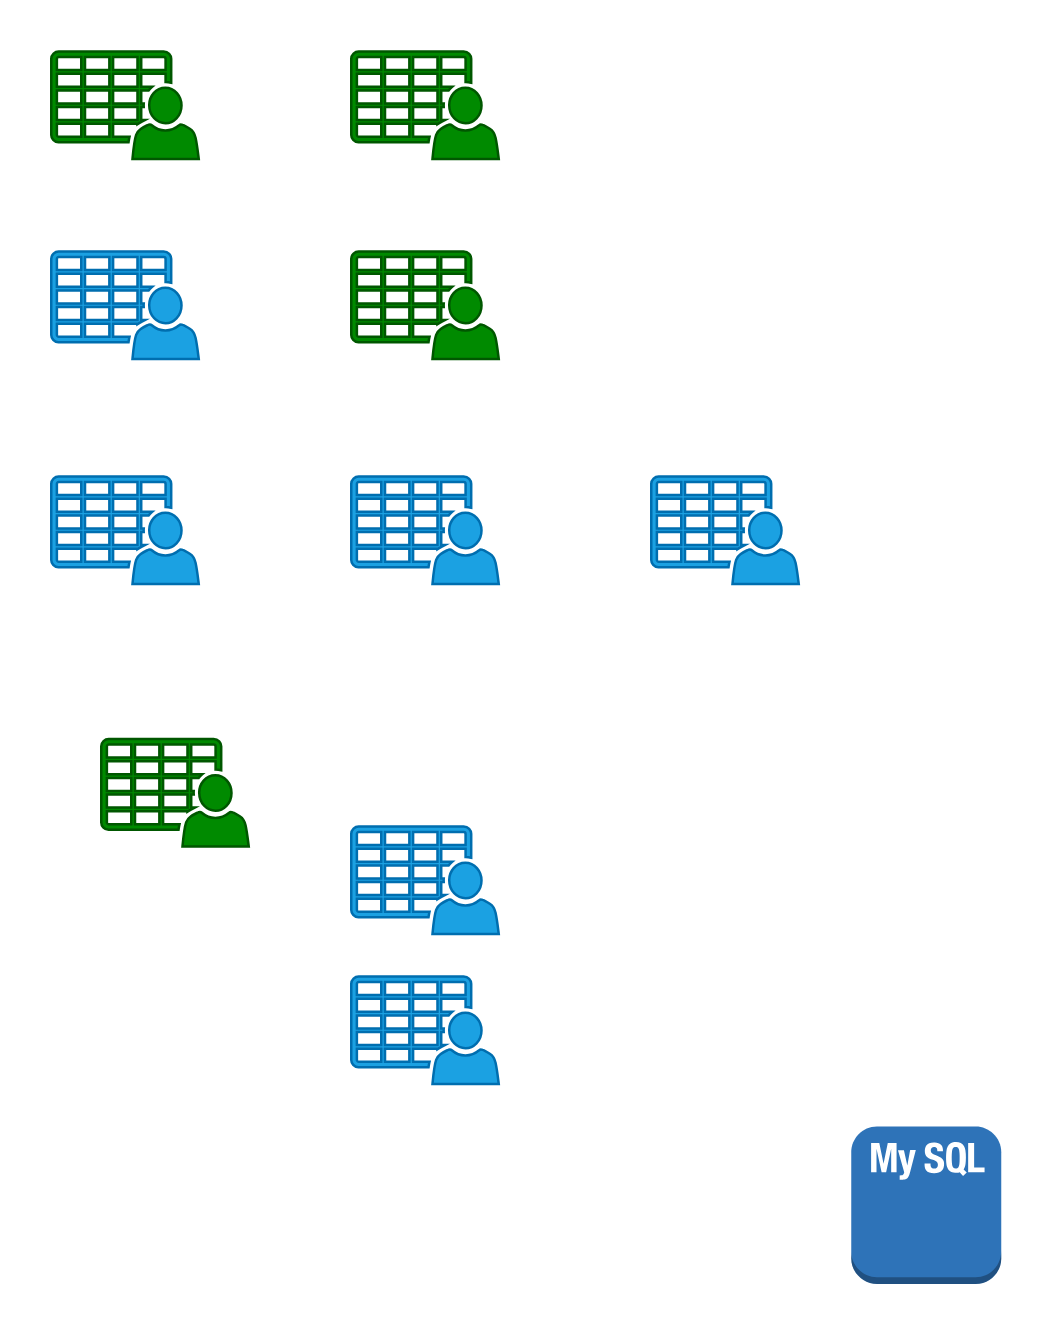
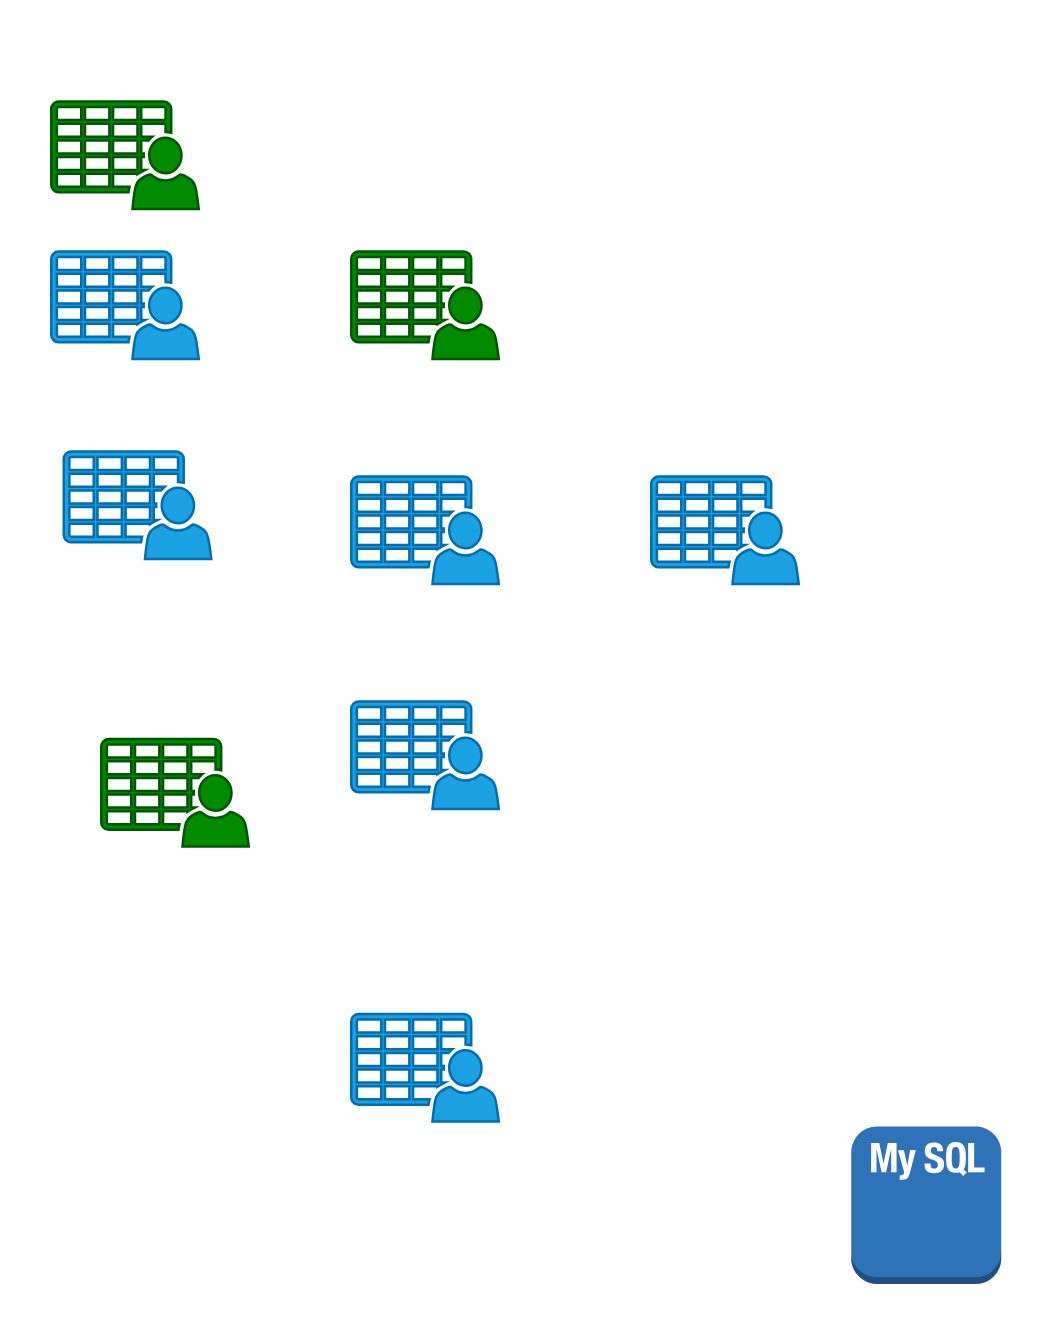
(125, 105) -> (125, 155)
(425, 105) -> none
(125, 530) -> (138, 505)
(425, 880) -> (425, 755)
(425, 1030) -> (425, 1068)
